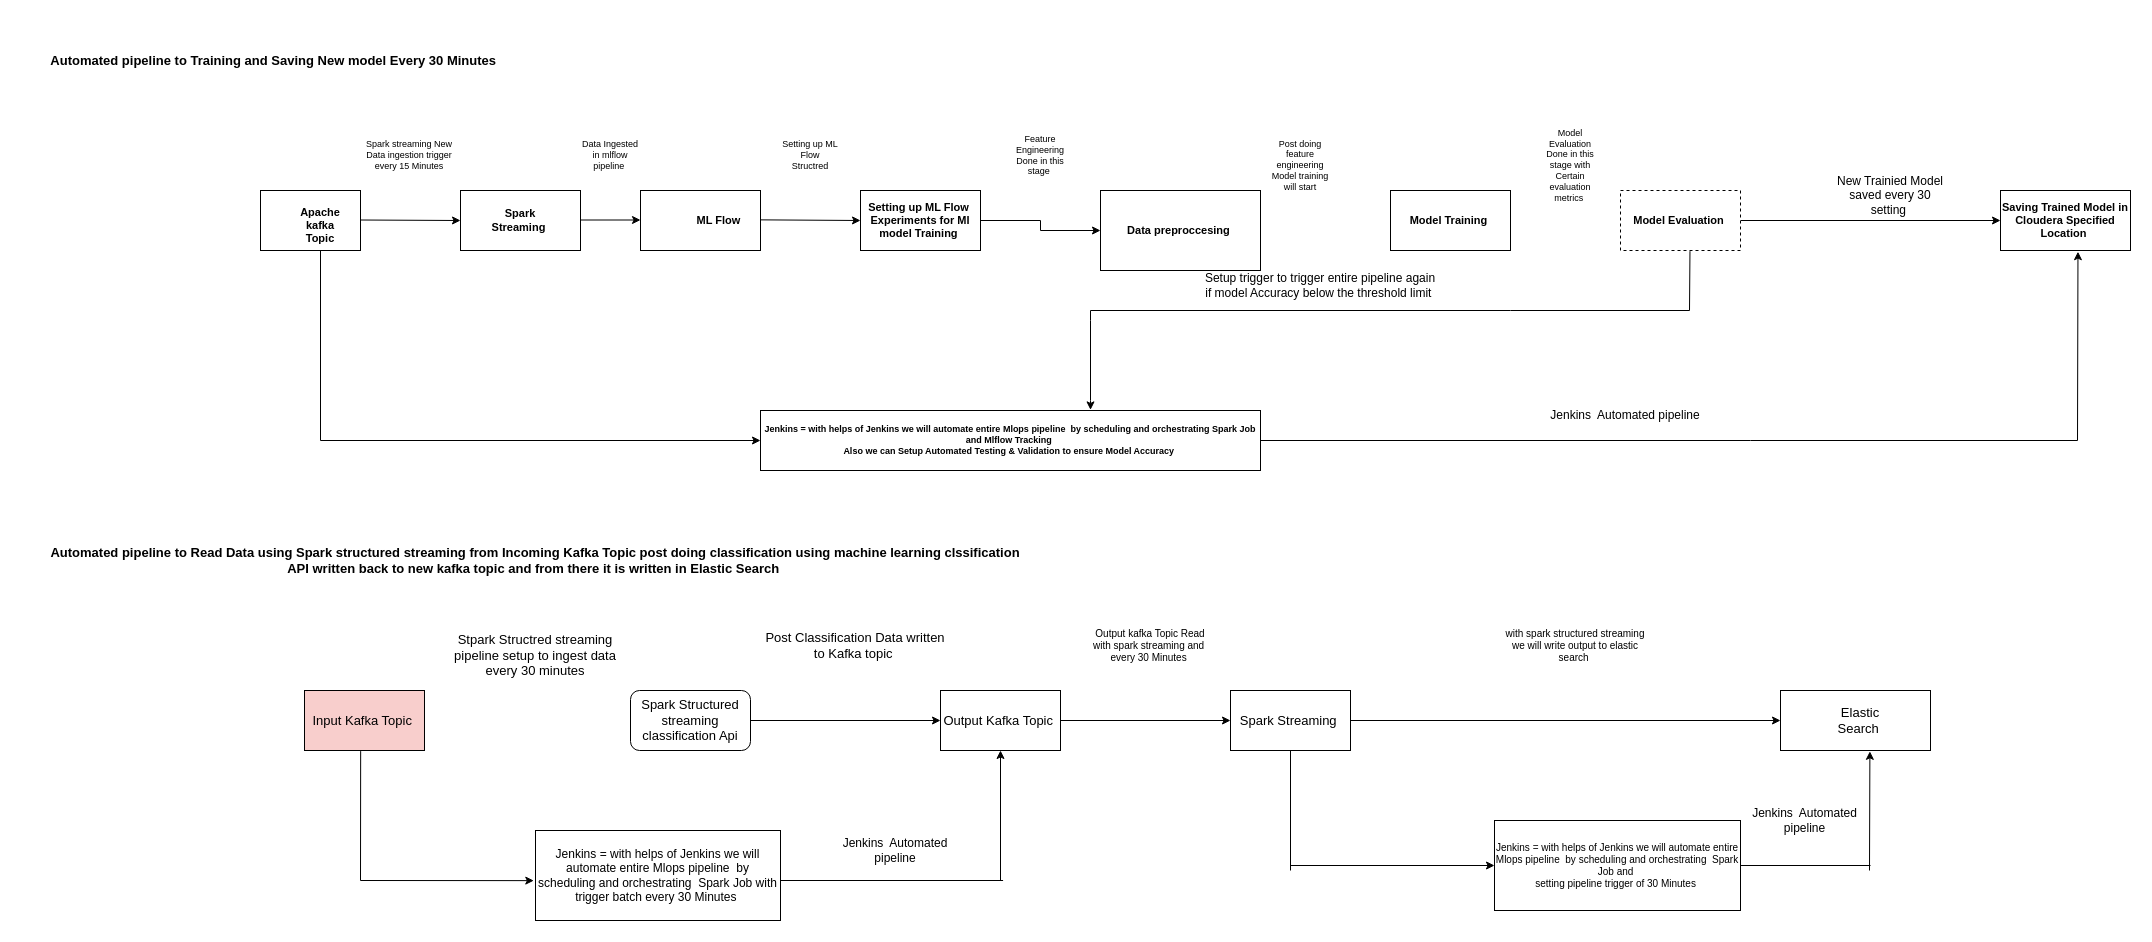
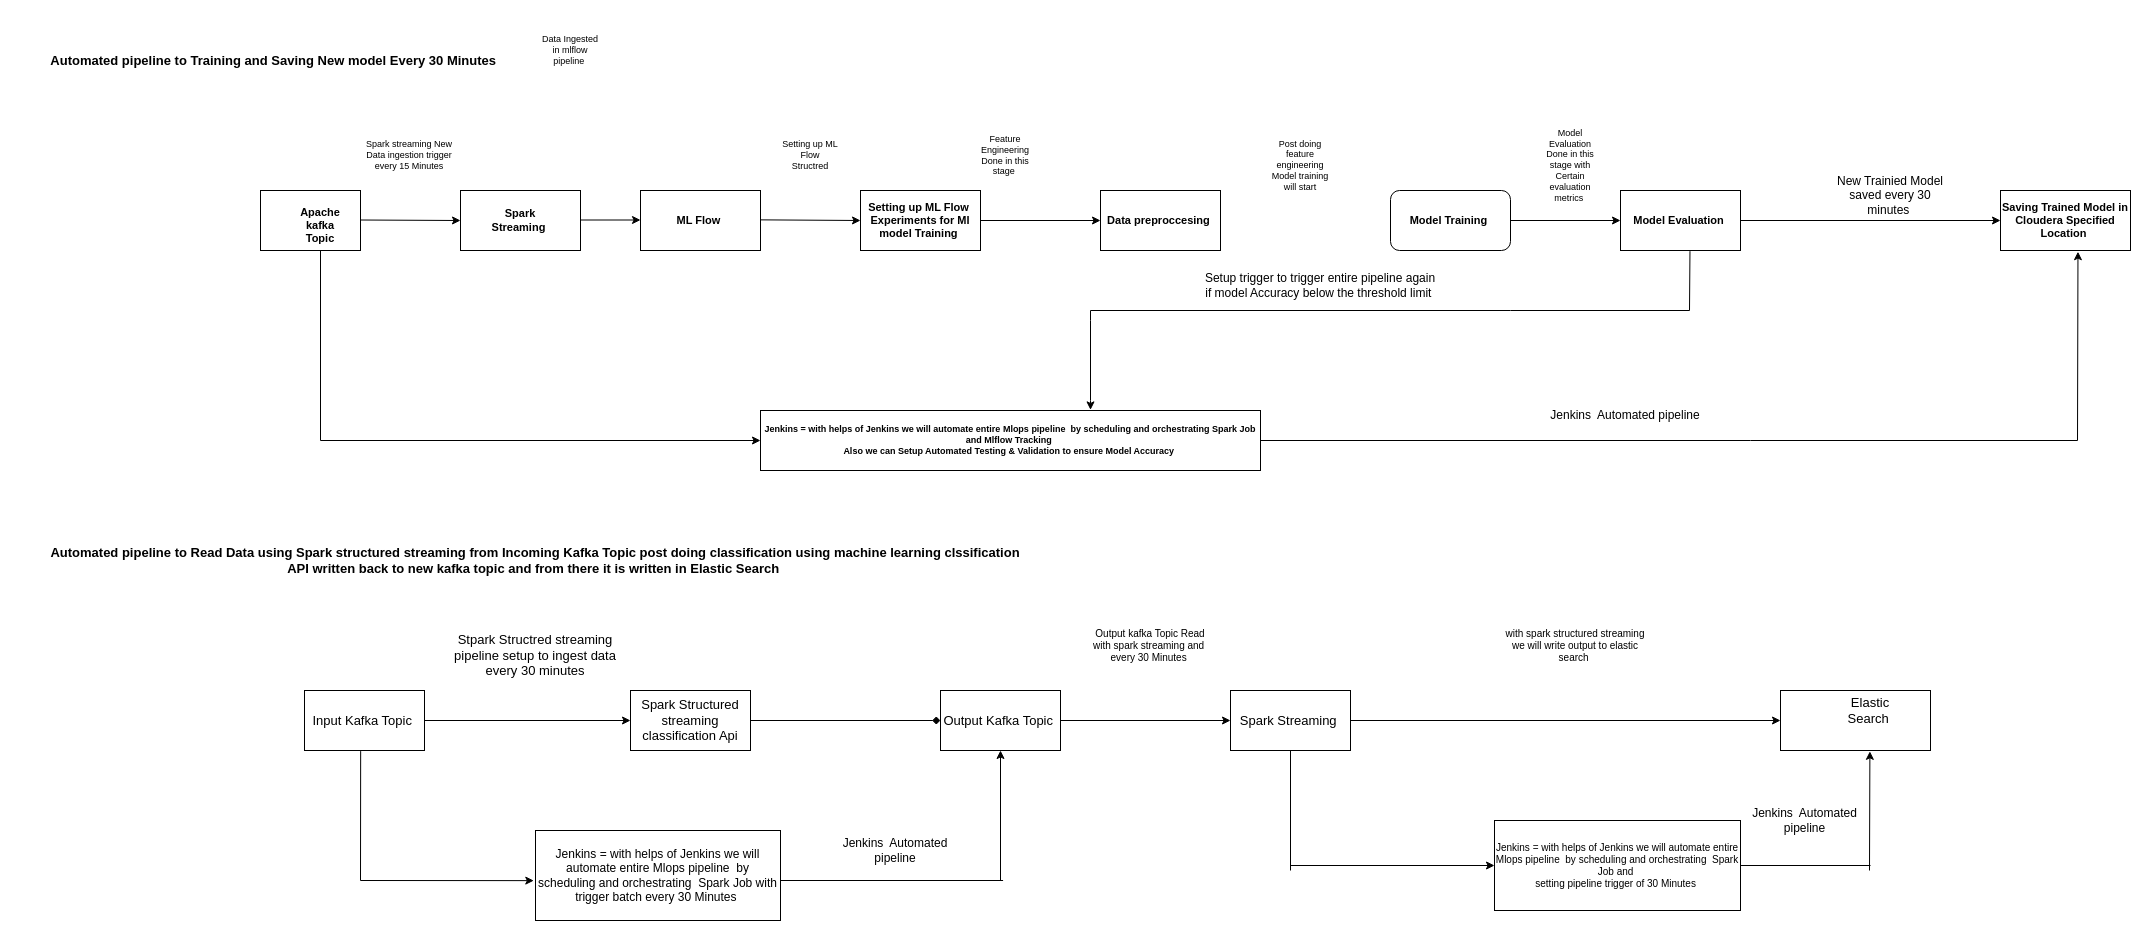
(611, 156) -> (571, 51)
(1041, 156) -> (1006, 156)
(1891, 196) -> (1891, 196)
(721, 221) -> (701, 221)
(1451, 221) -> (1451, 221)
none -> (1562, 221)
(1681, 221) -> (1681, 221)
(1181, 231) -> (1161, 221)
(856, 646) -> none
(365, 721) -> (365, 721)
none -> (524, 721)
(691, 721) -> (691, 721)
(932, 721) -> (932, 721)
(1861, 721) -> (1871, 711)
